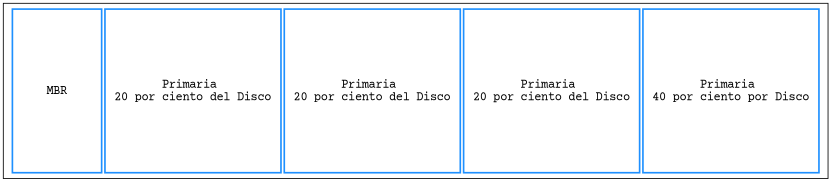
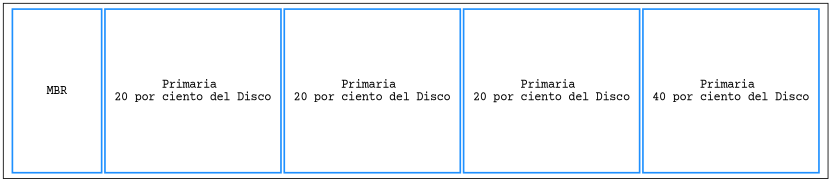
(731, 97) -> (731, 97)
